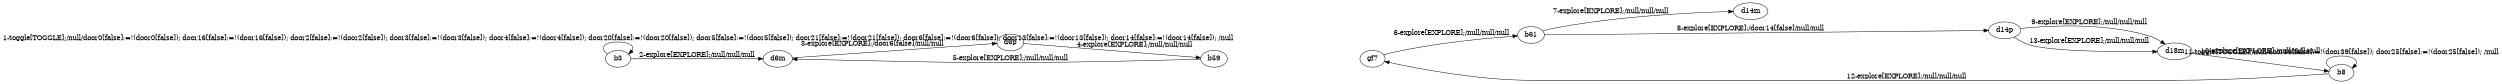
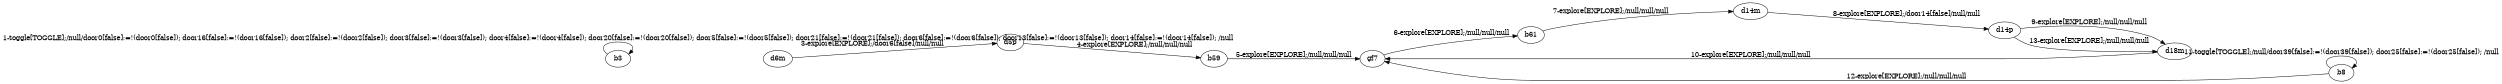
(1764, 33) -> (1876, 21)
(1010, 42) -> (1010, 42)
(694, 59) -> none
(2258, 62) -> (1774, 59)
(999, 63) -> (1291, 59)
